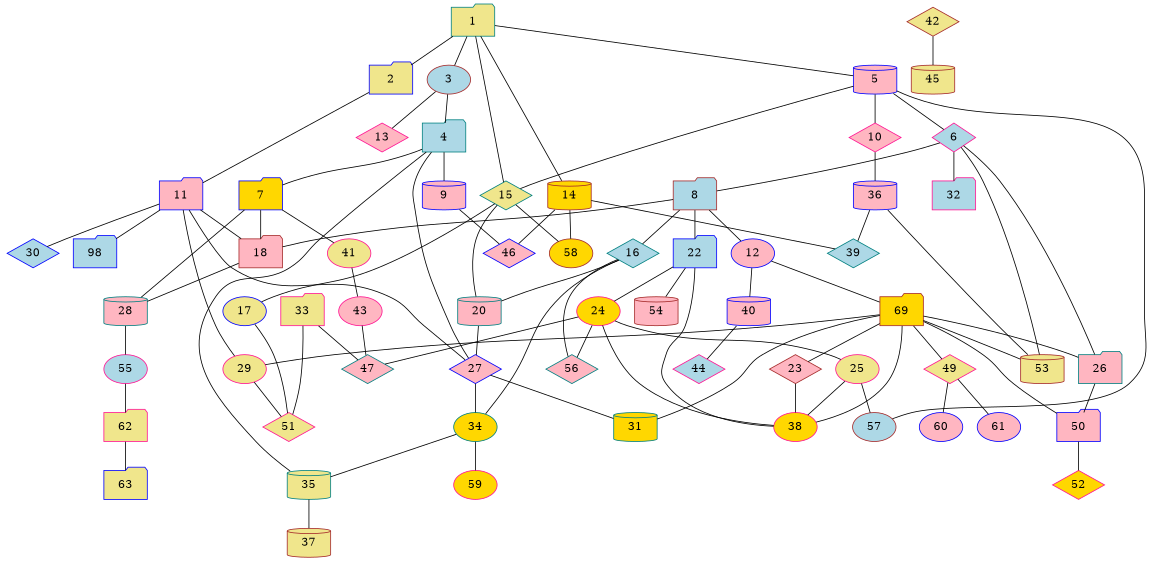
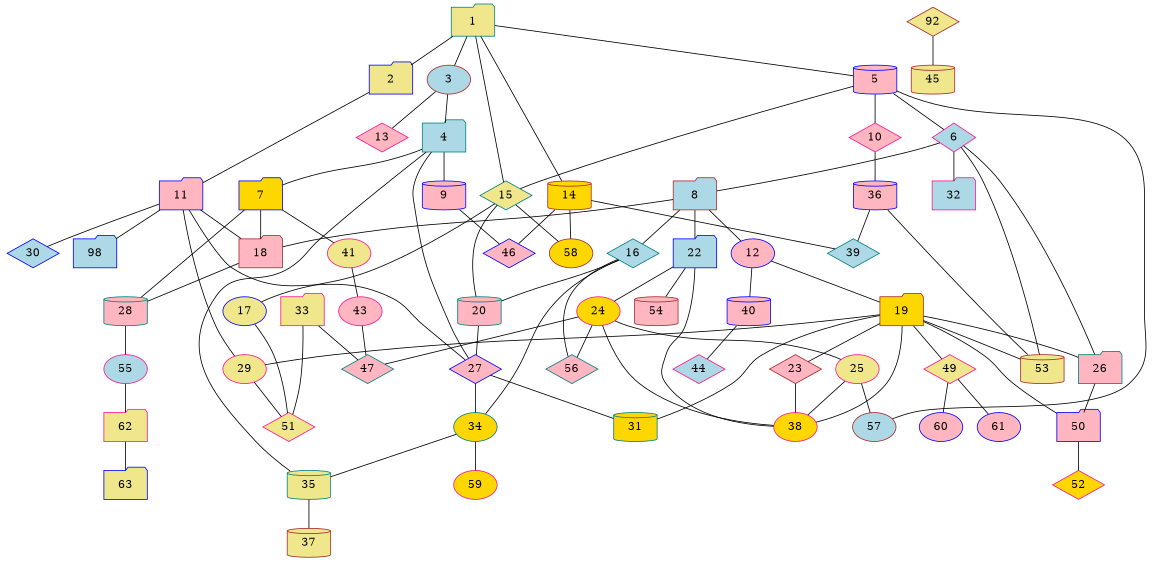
(933, 22) -> (933, 22)
(902, 311) -> (902, 311)
